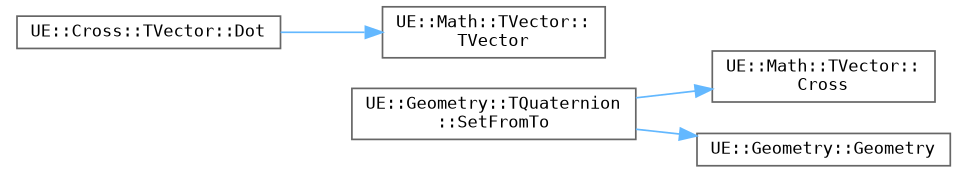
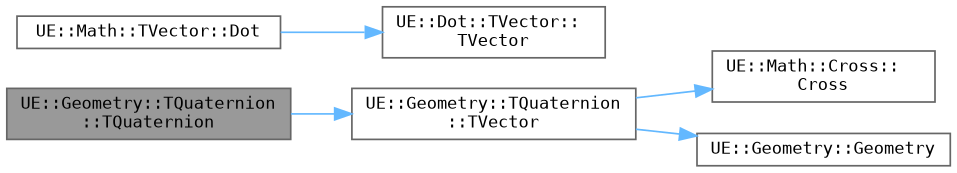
(149, 32) -> (149, 32)
(494, 32) -> (494, 32)
(824, 77) -> (824, 77)
none -> (149, 114)
(494, 114) -> (494, 114)
